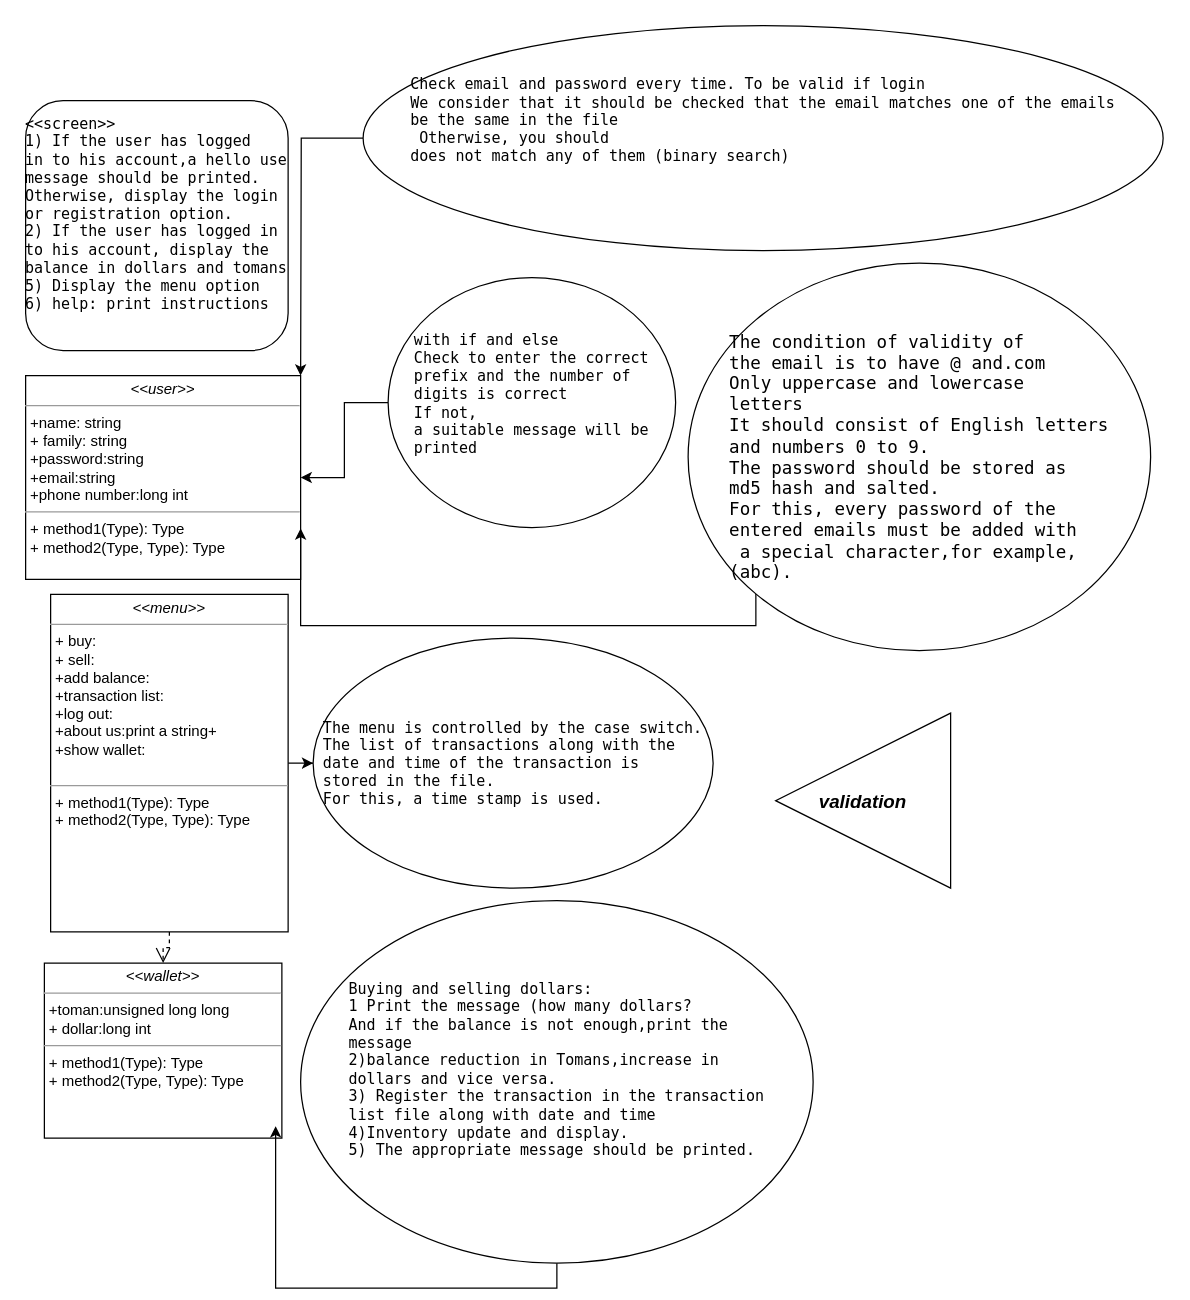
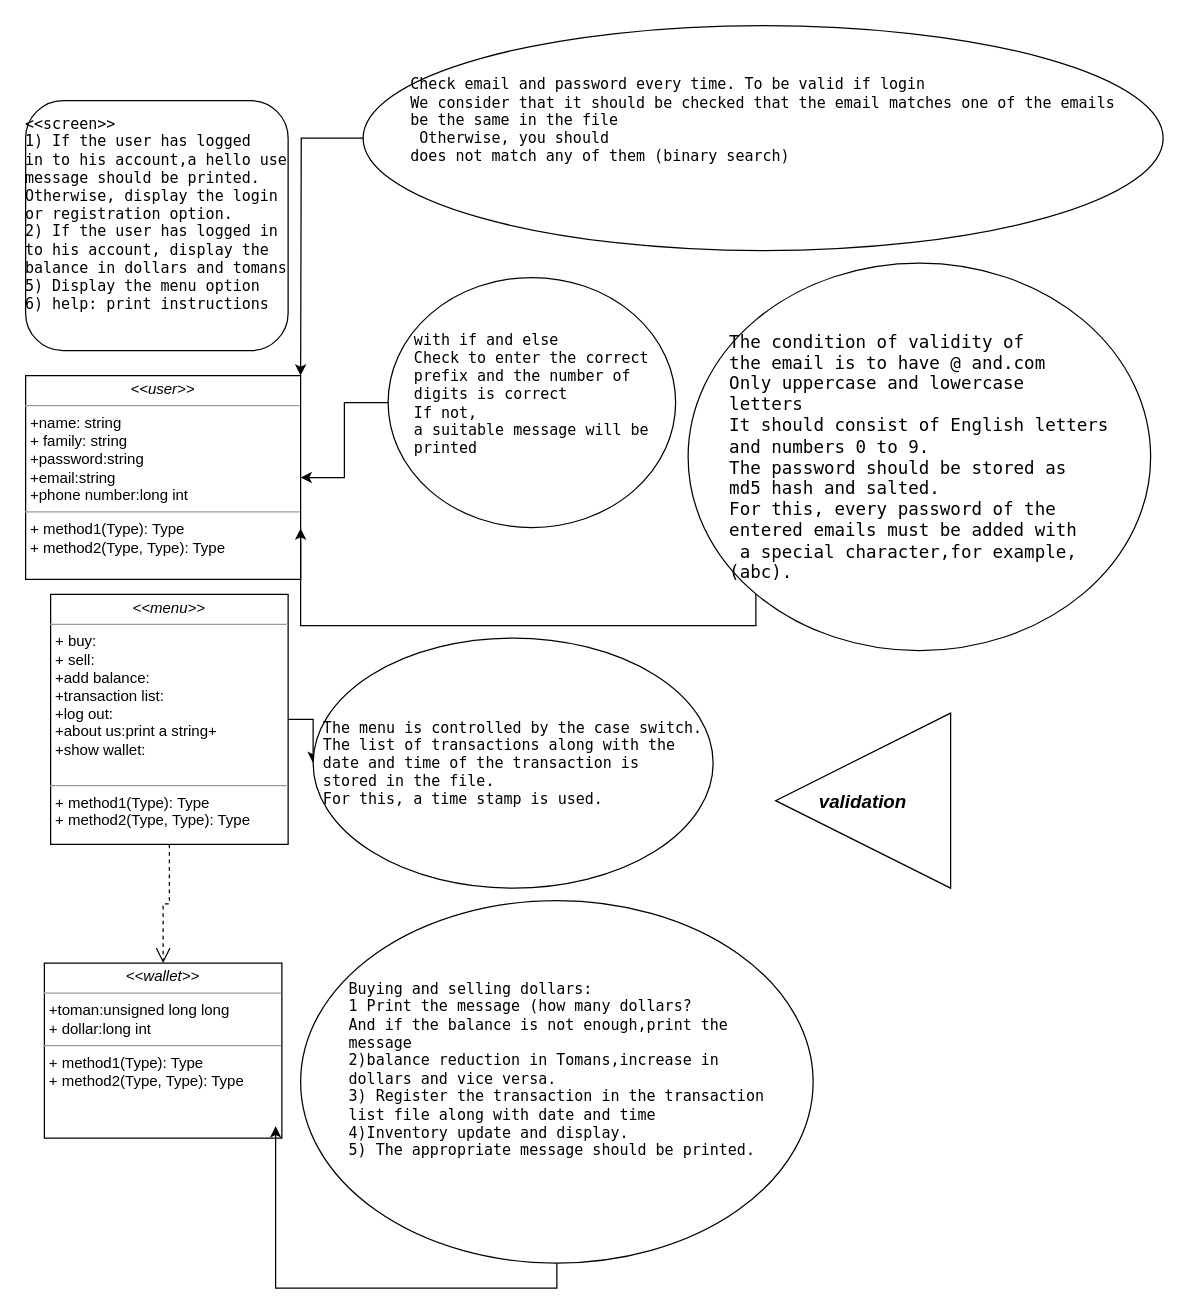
(169, 763) -> (169, 719)
